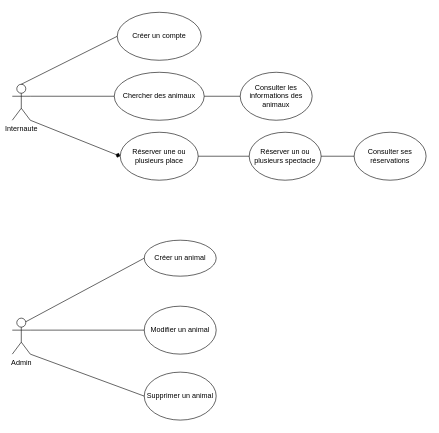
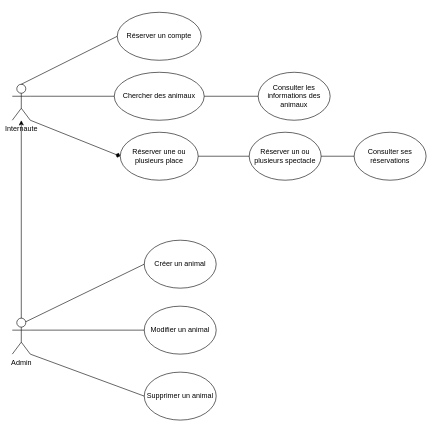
(159, 36) -> (159, 36)
(276, 96) -> (294, 96)
none -> (21, 125)
(180, 258) -> (180, 264)
